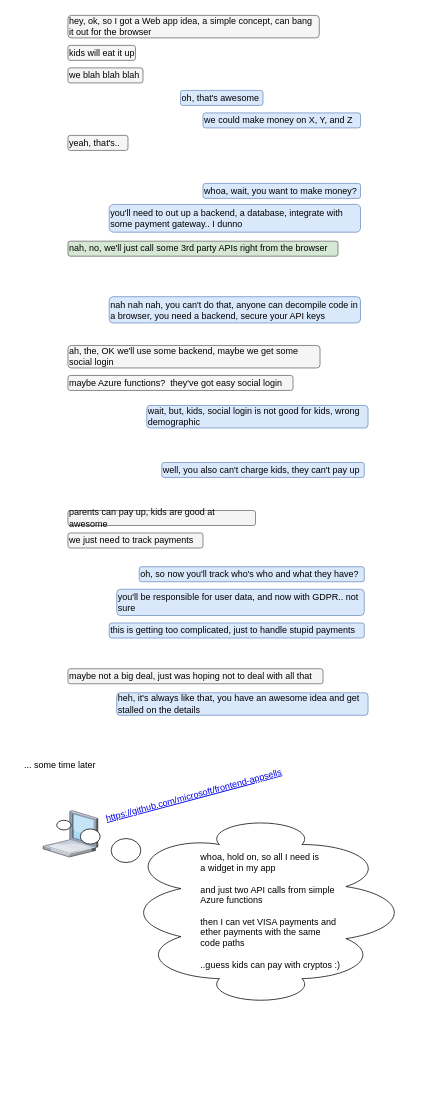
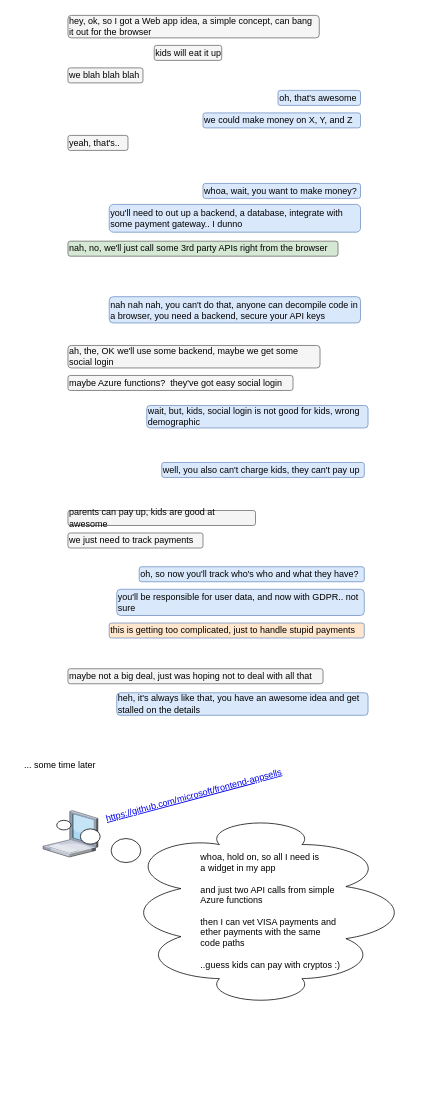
(102, 53) -> (188, 53)
(222, 98) -> (319, 98)
(237, 630) -> (237, 630)
